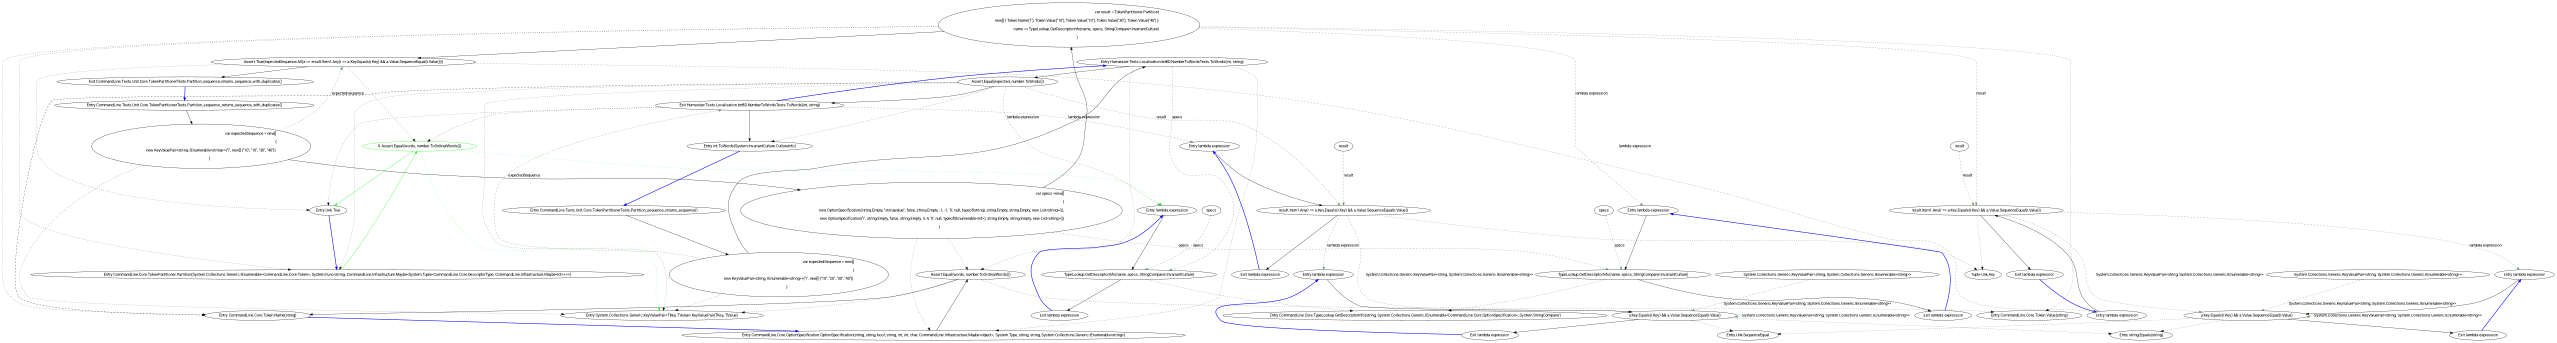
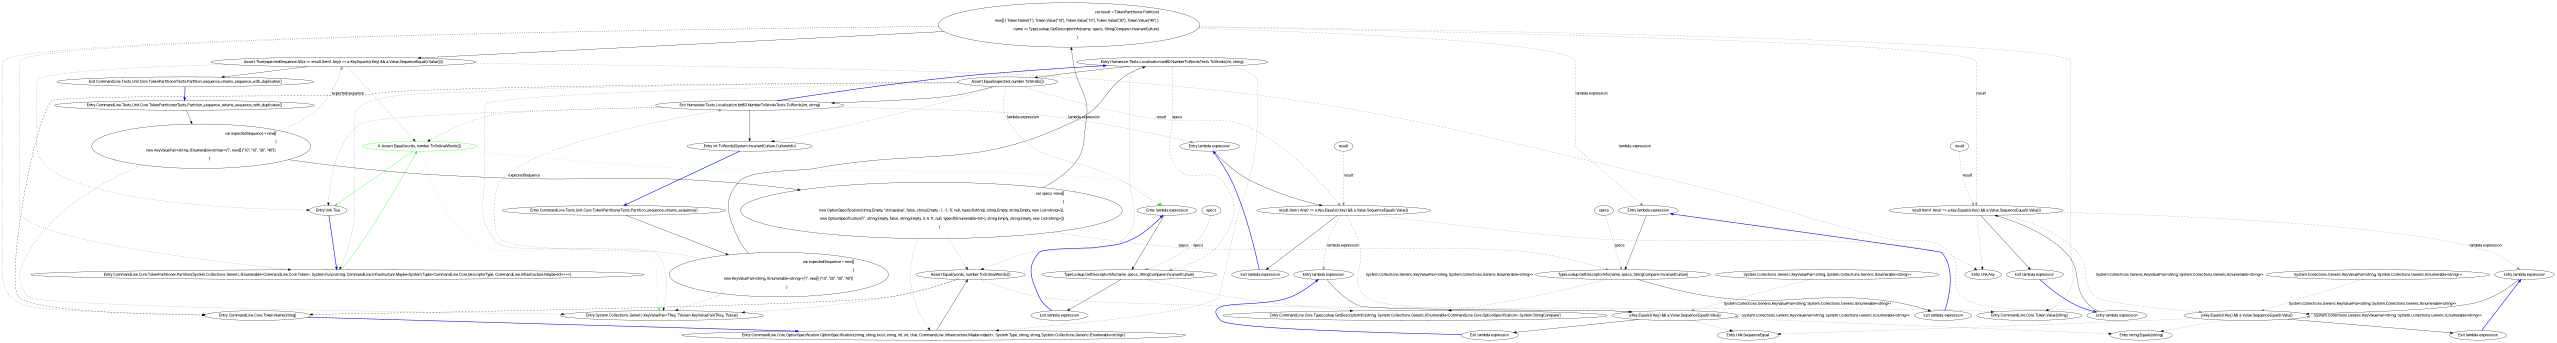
(1983, 275) -> (1983, 275)
(637, 308) -> (637, 308)
